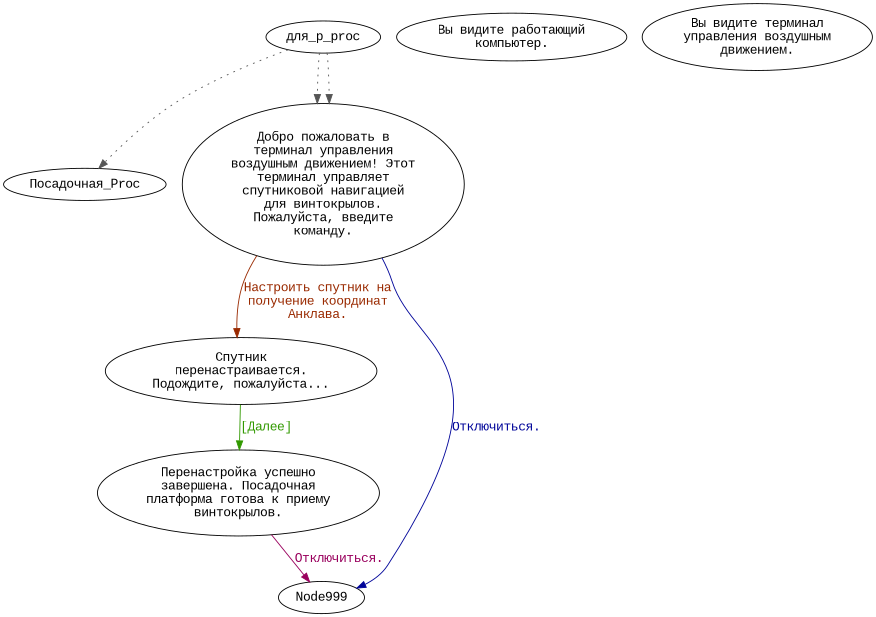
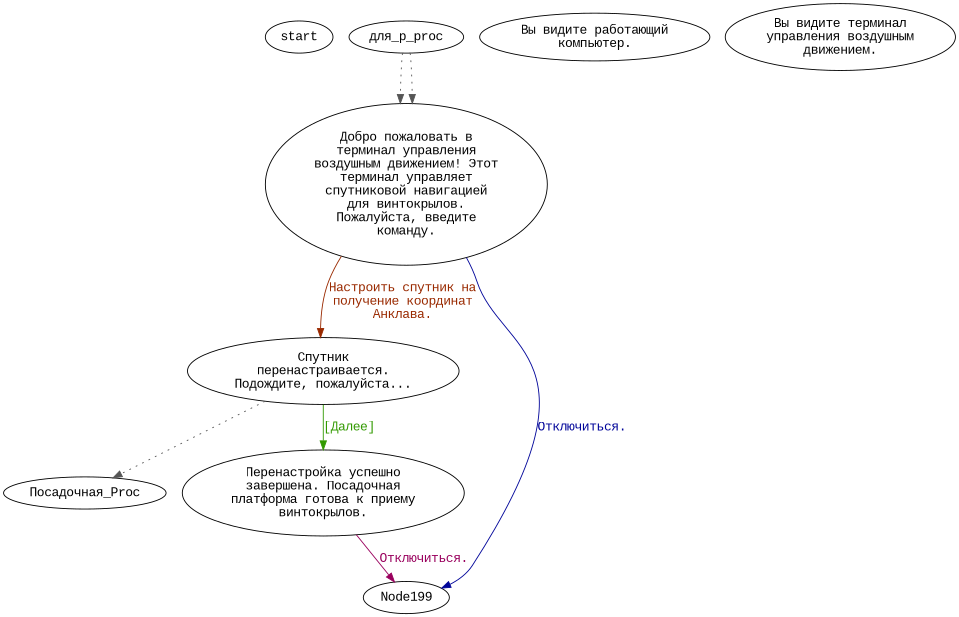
none -> (299, 37)
(189, 94) -> (193, 438)
(321, 598) -> (406, 598)
